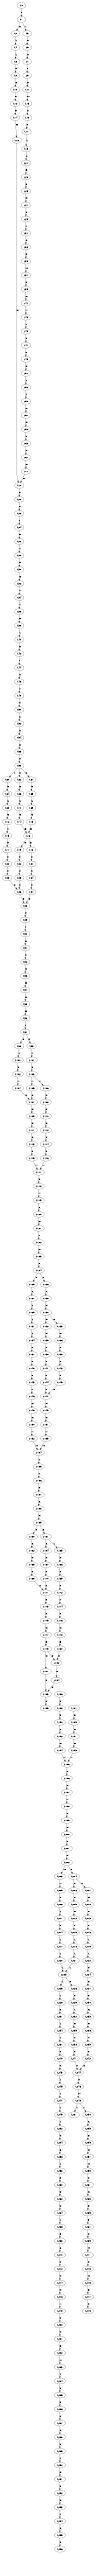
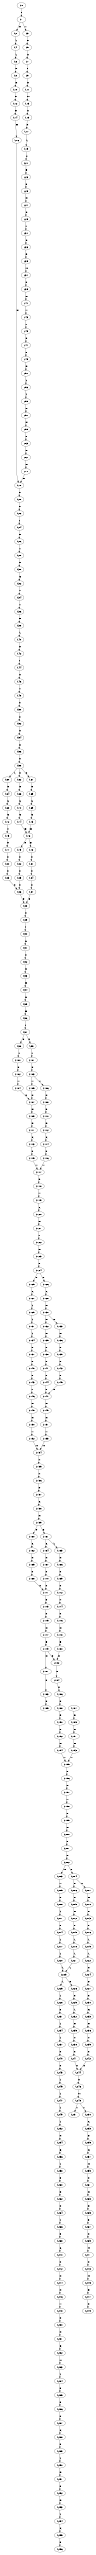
(52, 1687) -> (58, 1686)
